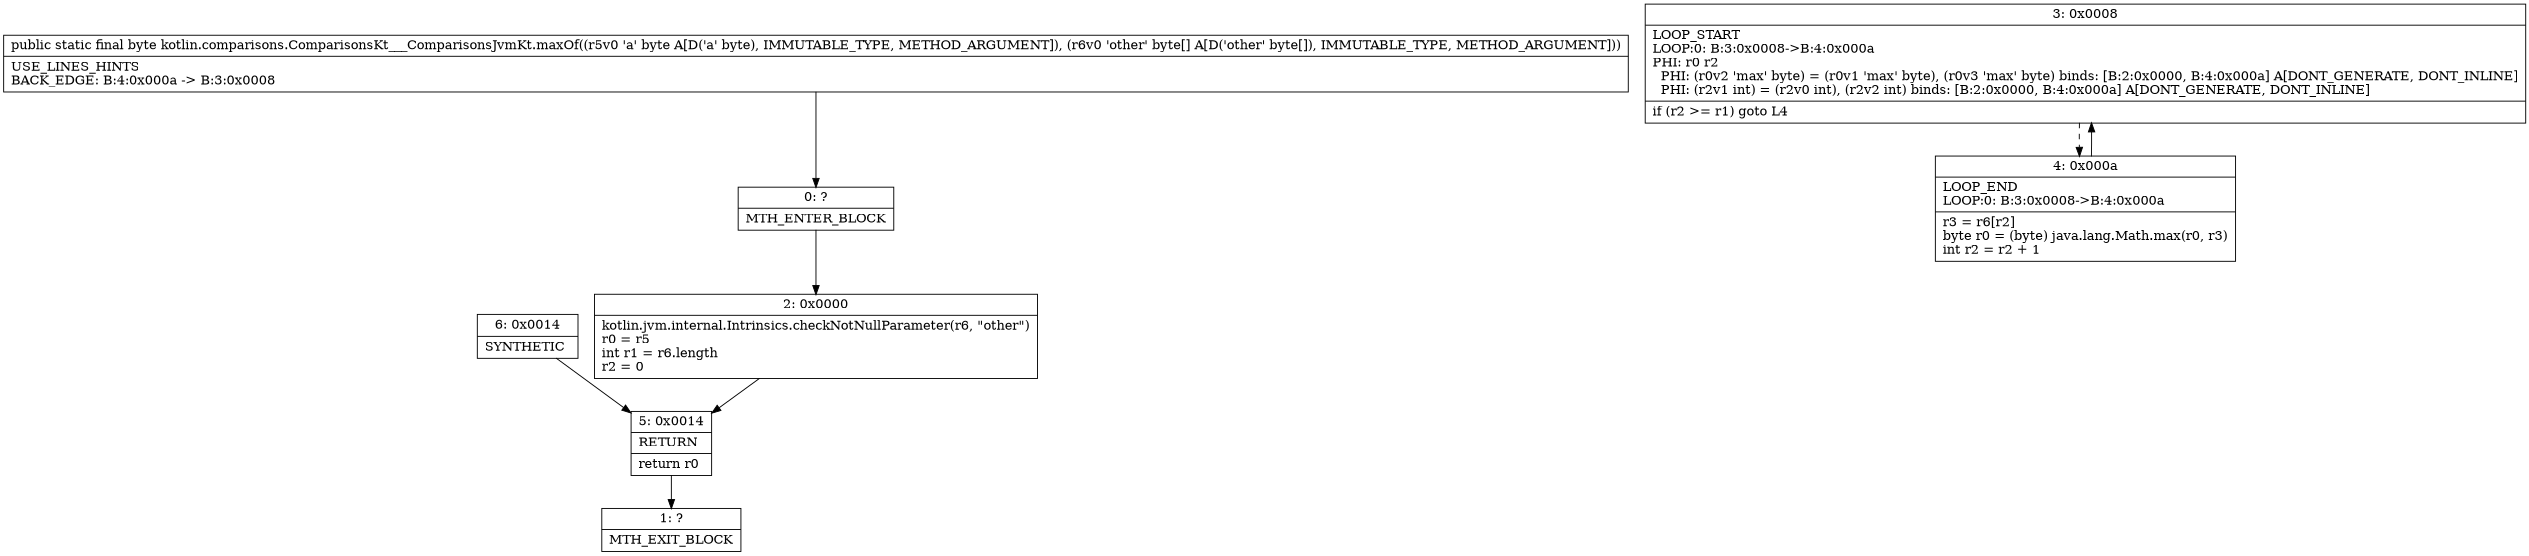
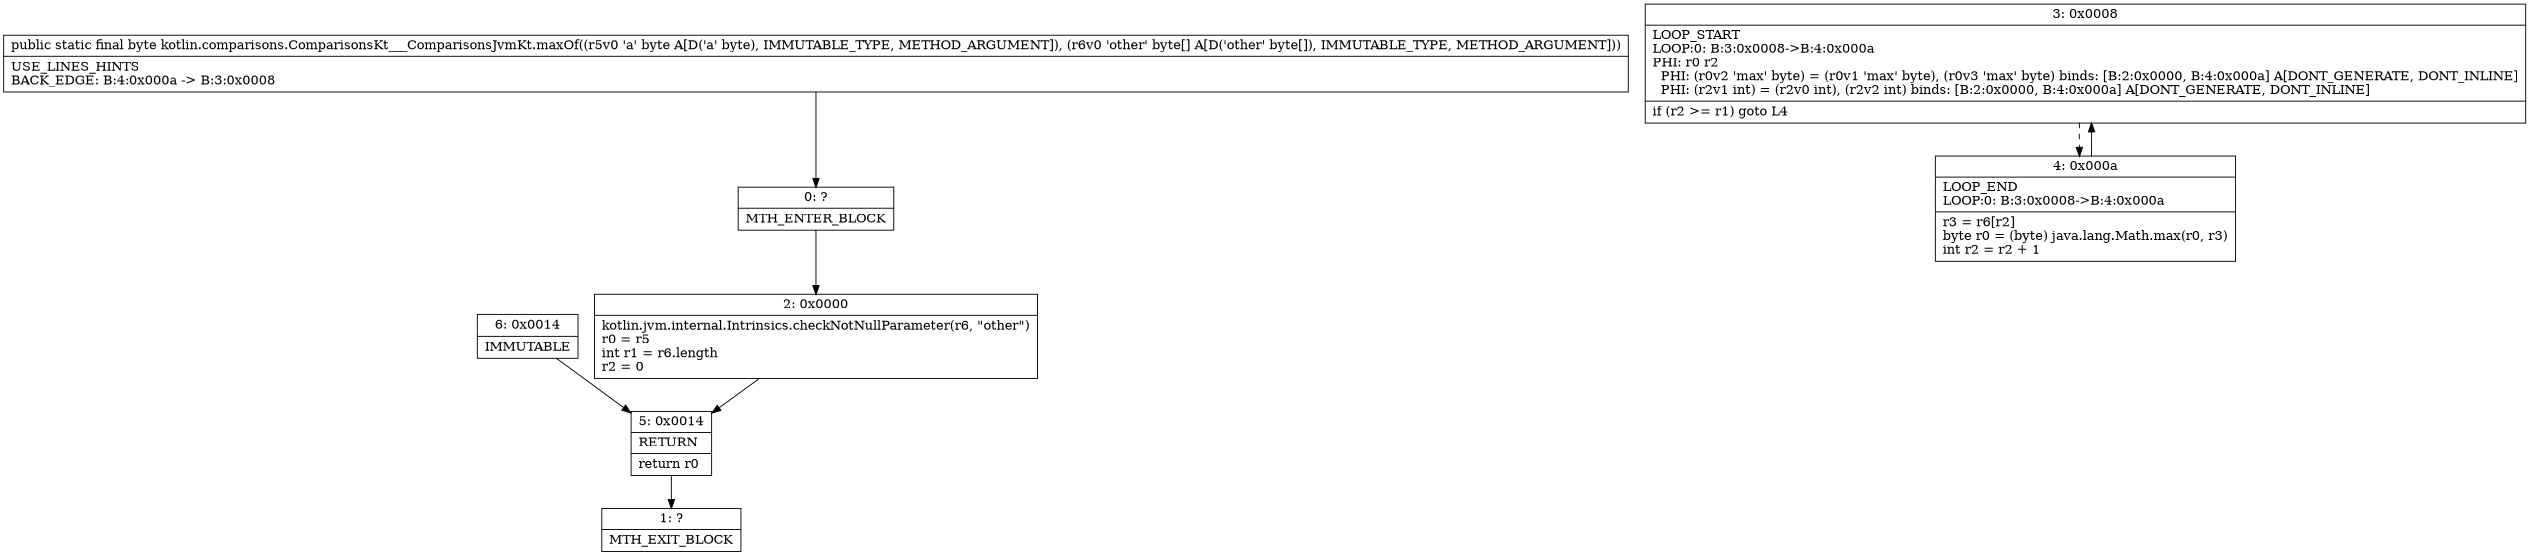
(525, 347) -> (528, 347)
